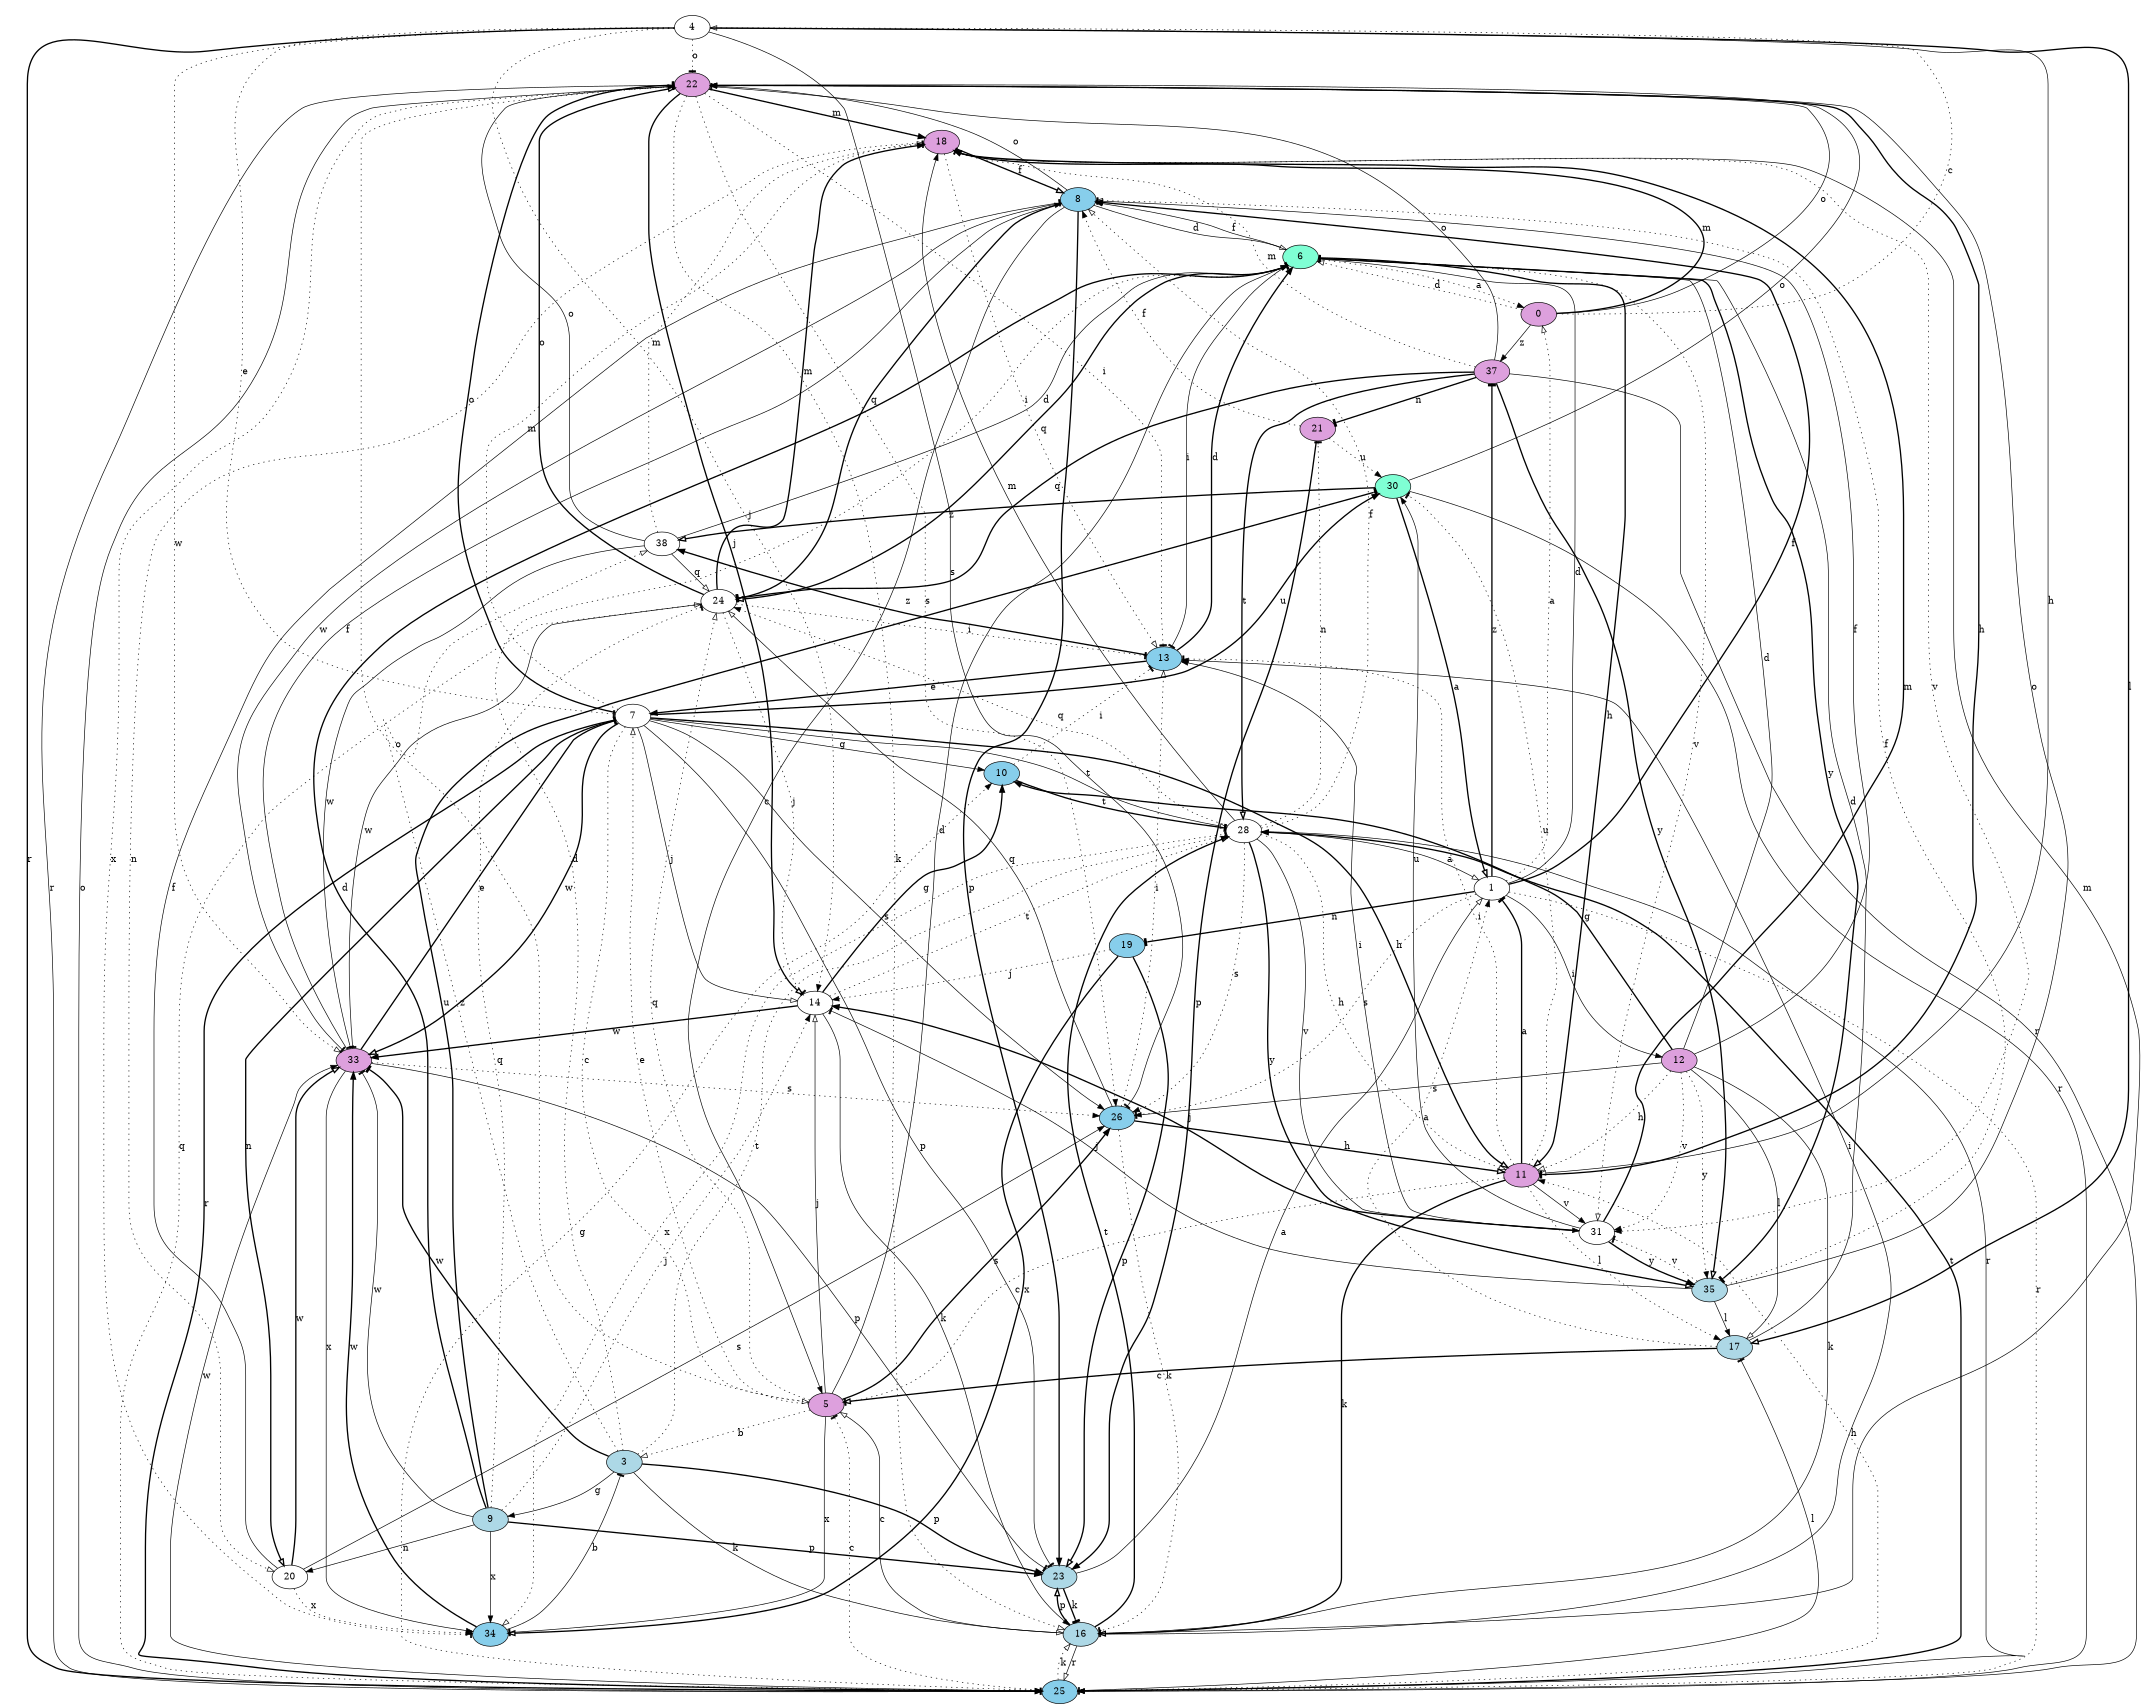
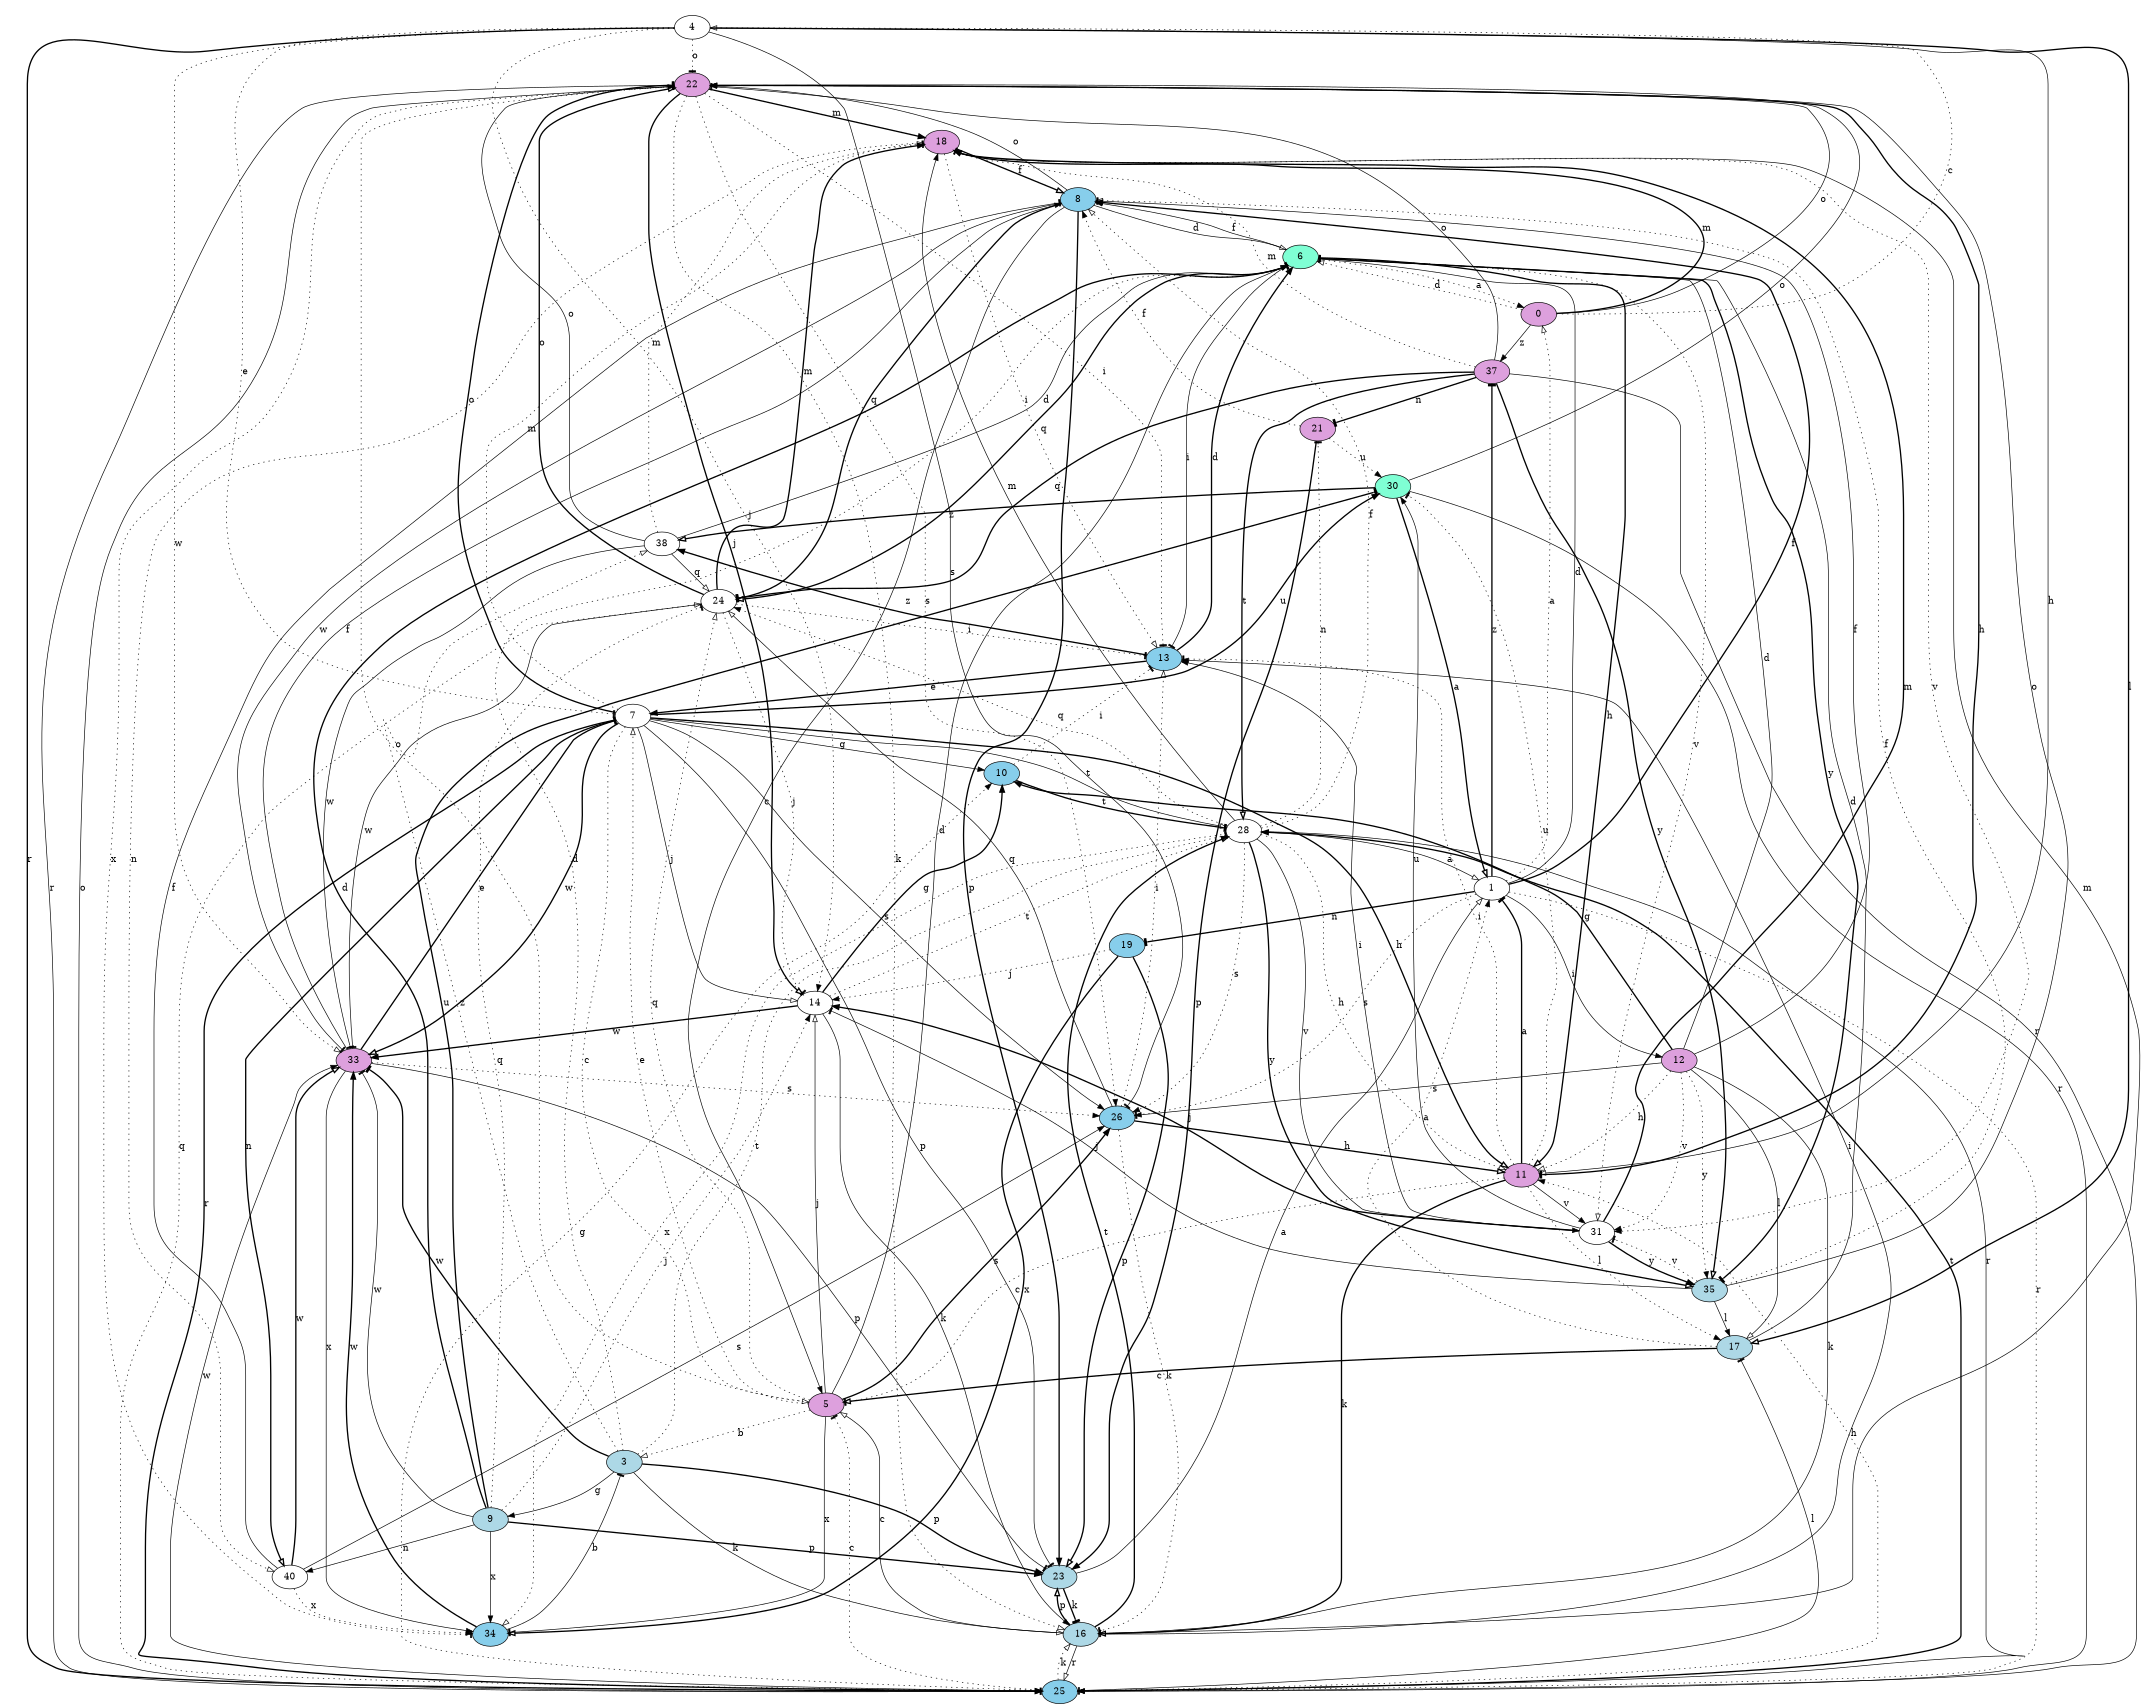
(290, 1577) -> (290, 1577)
